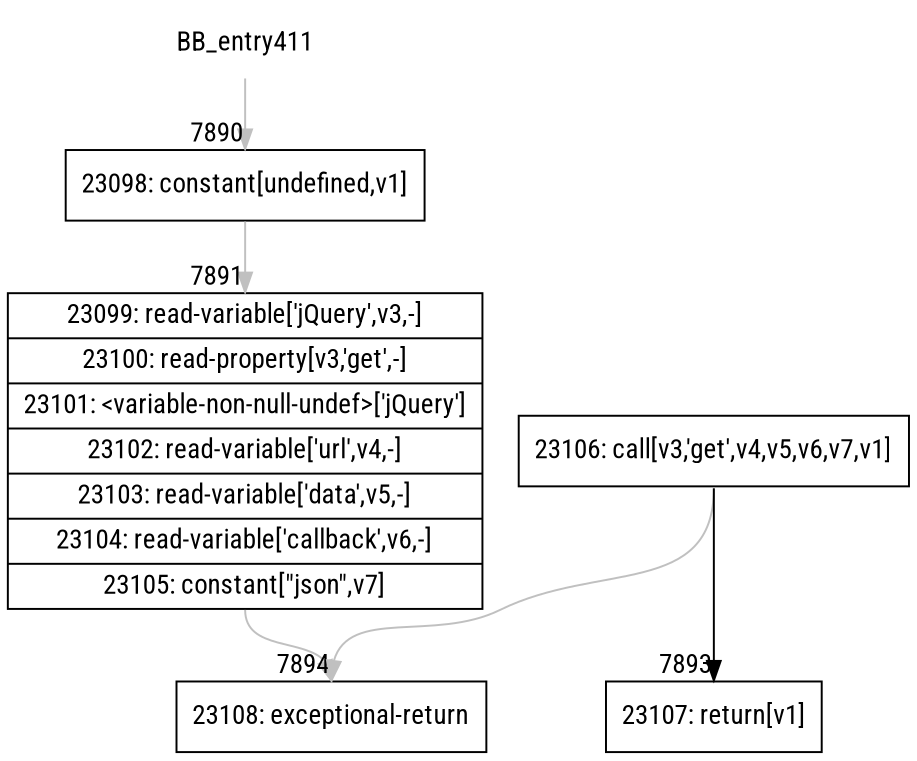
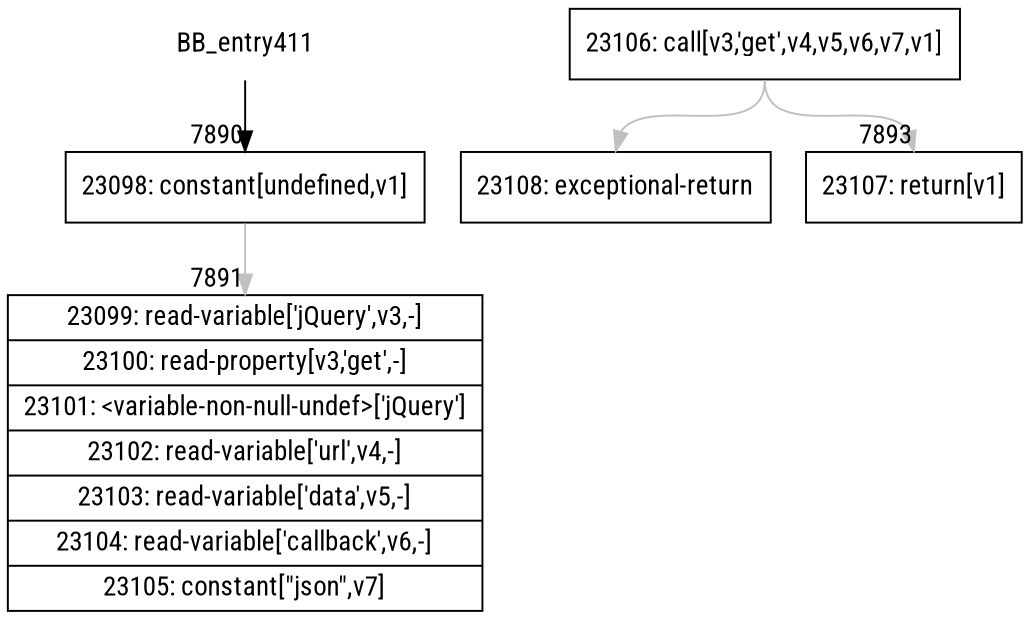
(245, 104) -> (245, 106)
(714, 575) -> (830, 116)
(279, 643) -> none
